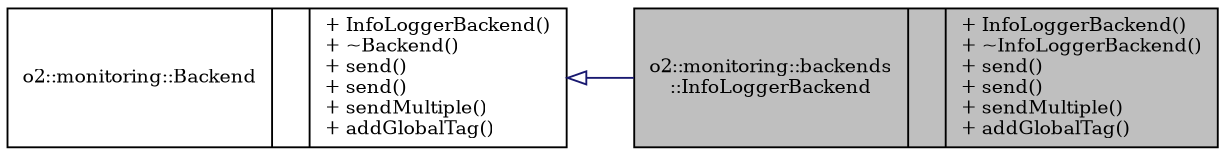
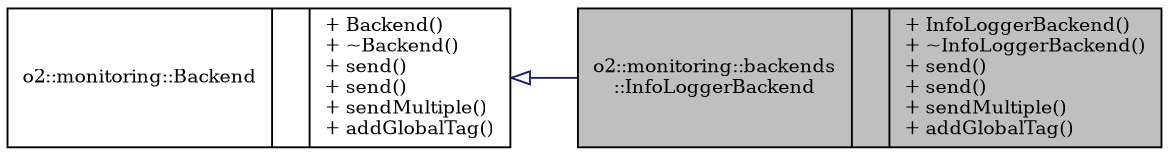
(438, 25) -> (385, 25)
